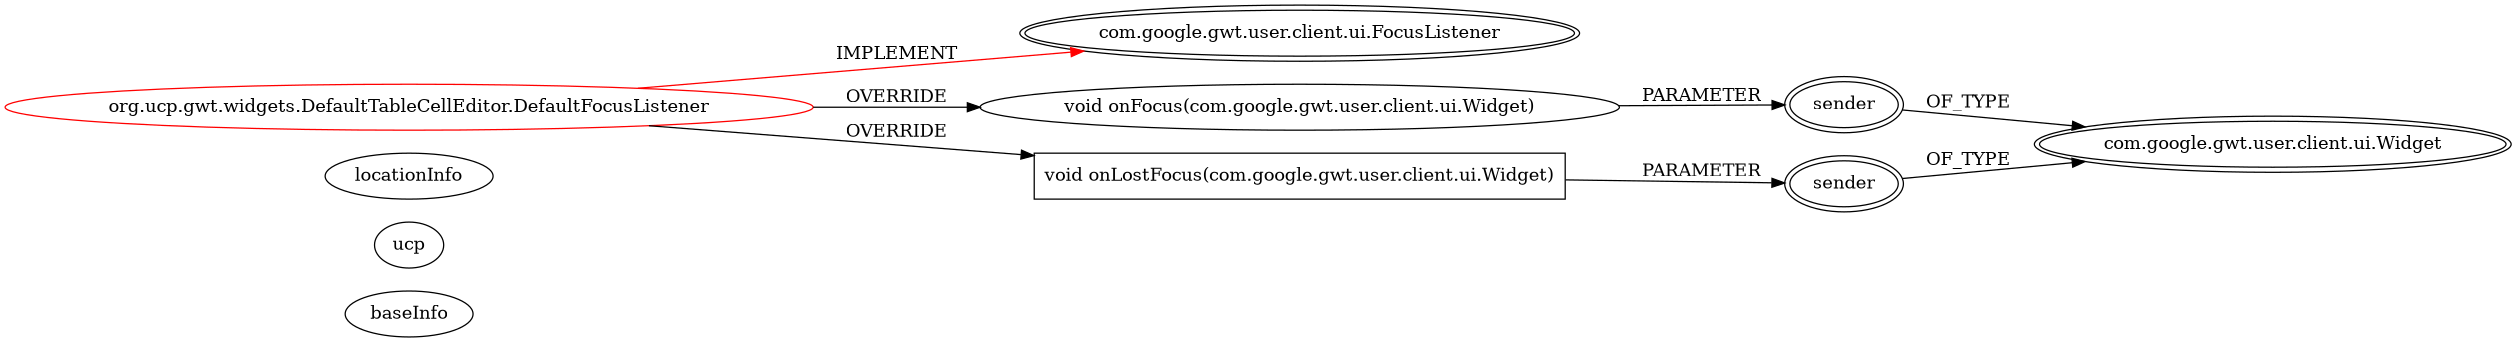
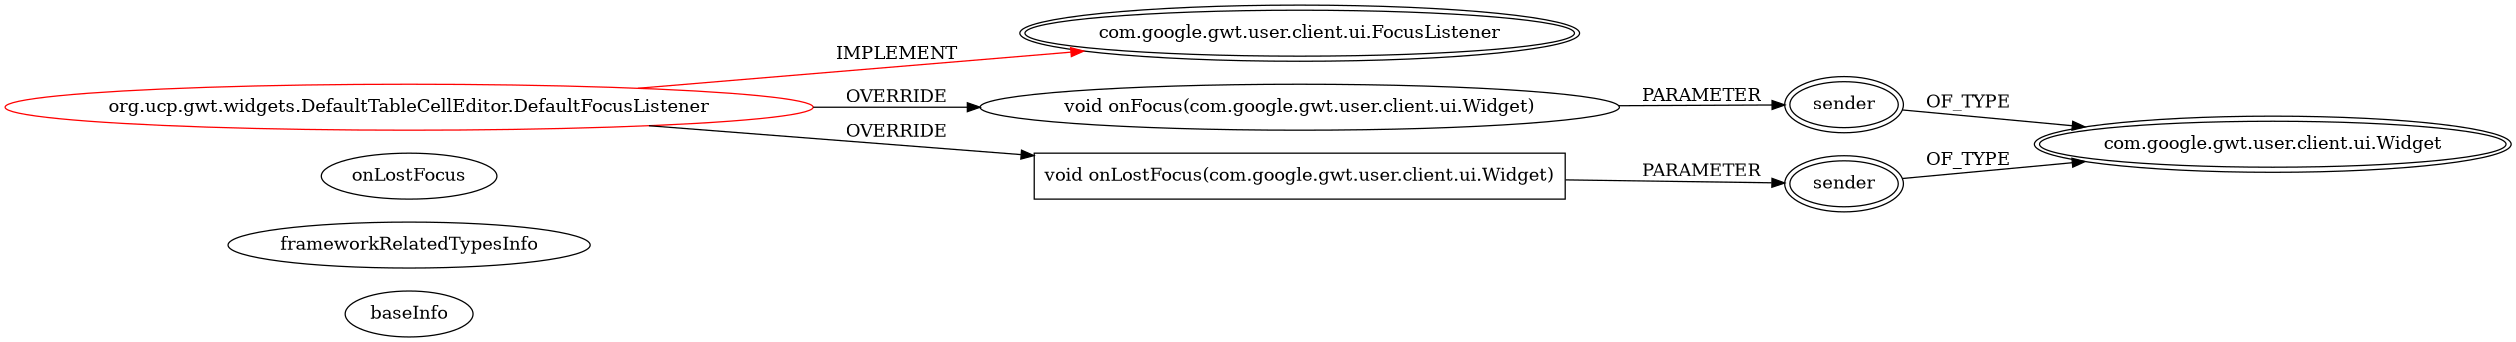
(409, 176) -> (409, 176)
(409, 245) -> (409, 245)
